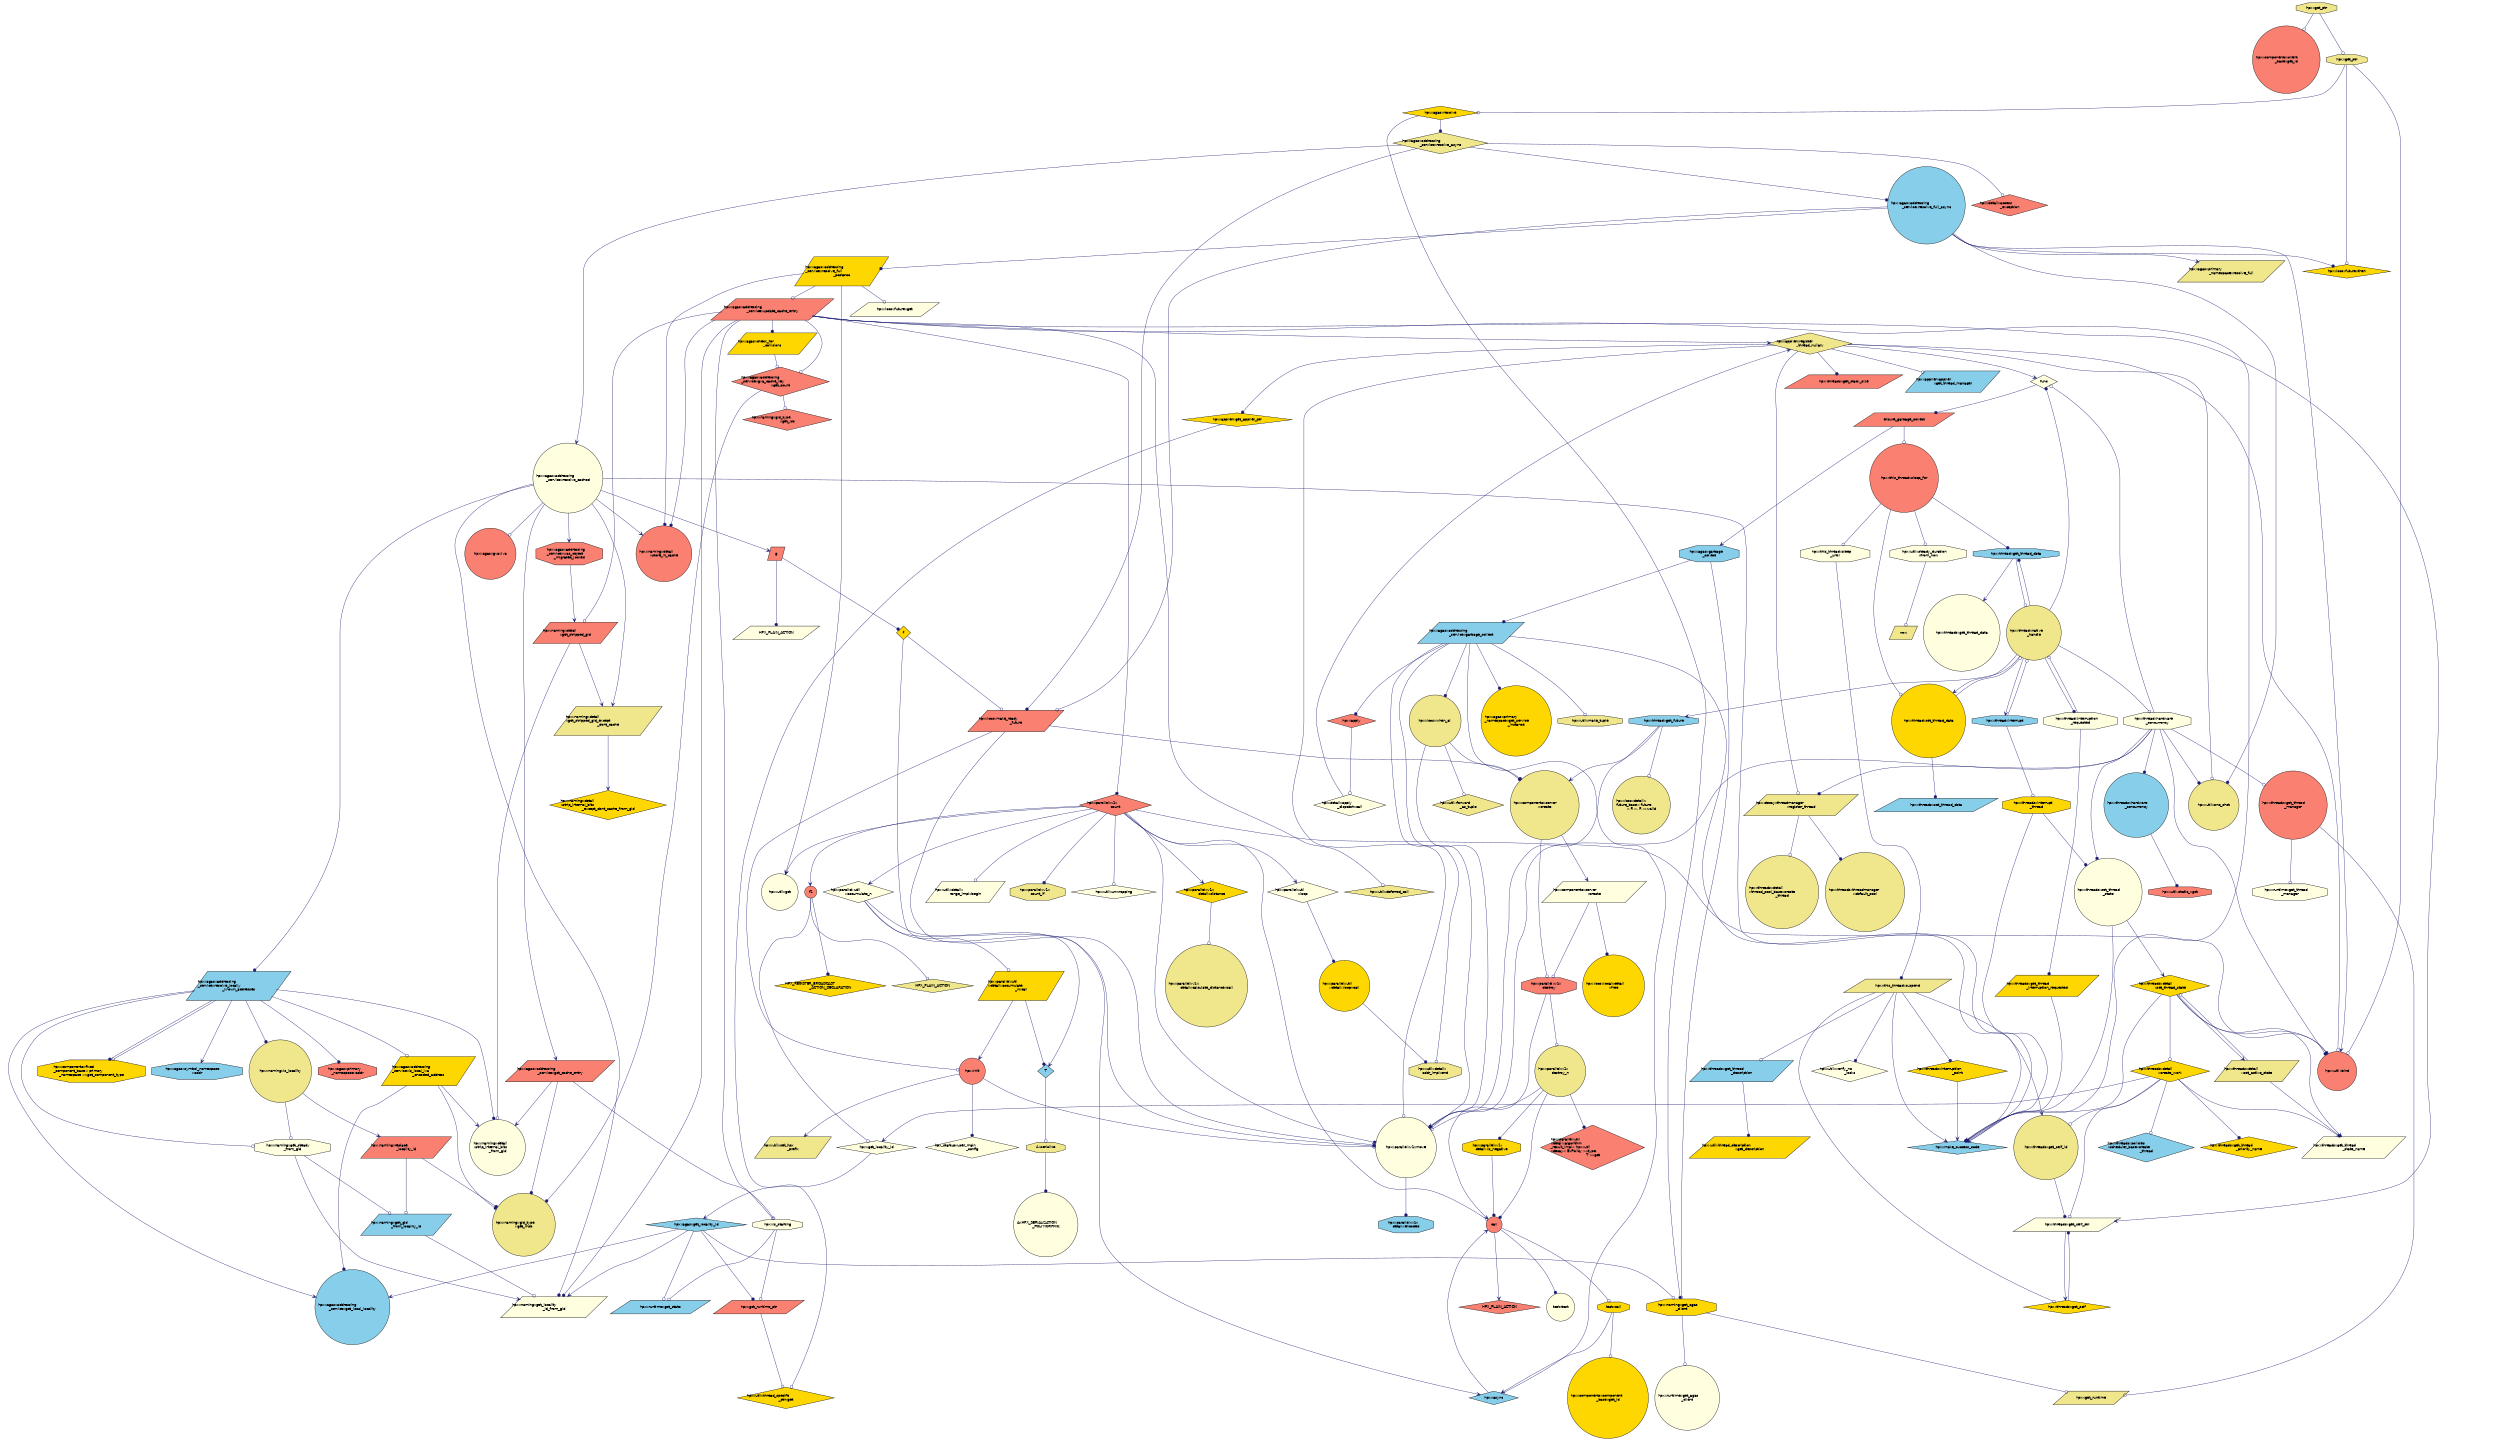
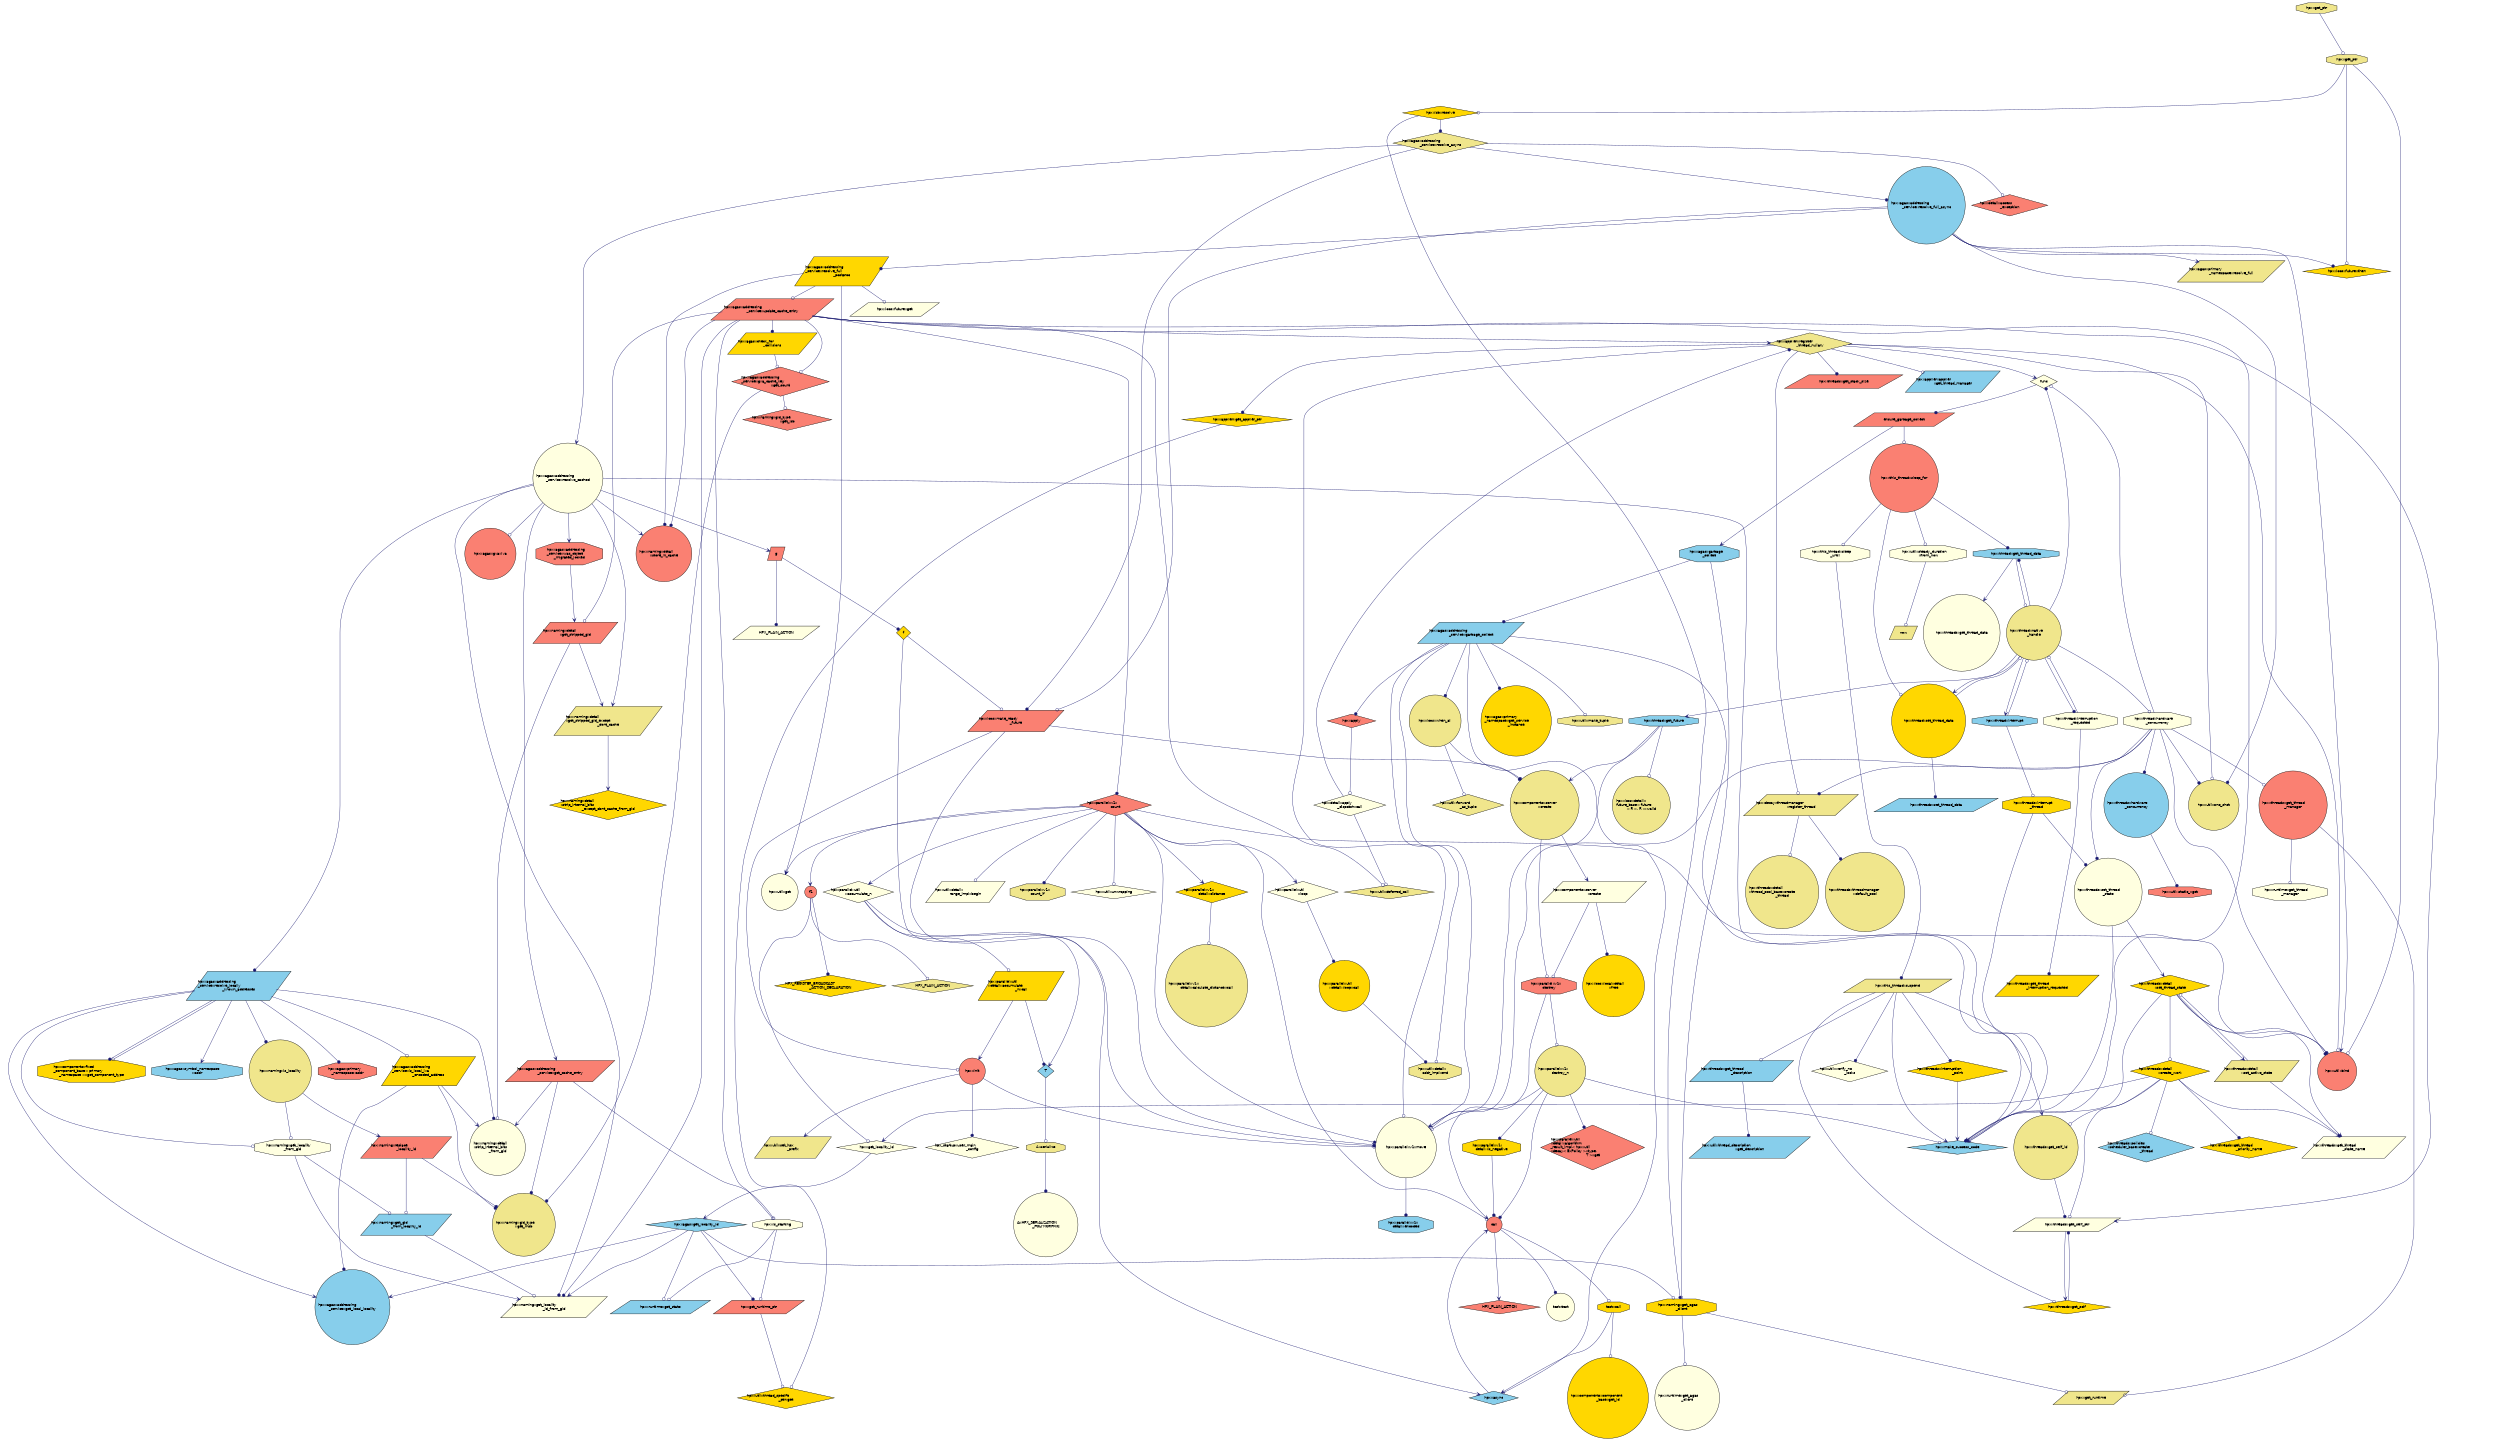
(2286, 60) -> none
(1440, 113) -> (1440, 113)
(1473, 506) -> (1473, 506)
none -> (1370, 849)
(1487, 929) -> none
(2056, 1090) -> (1761, 1110)
(292, 1147) -> (292, 1147)
(1750, 1147) -> (1750, 1147)
